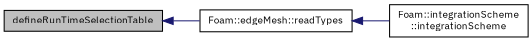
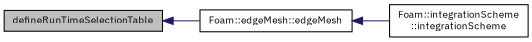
(276, 21) -> (276, 21)
